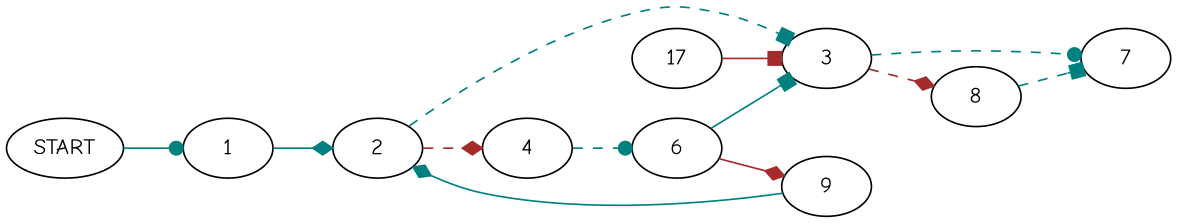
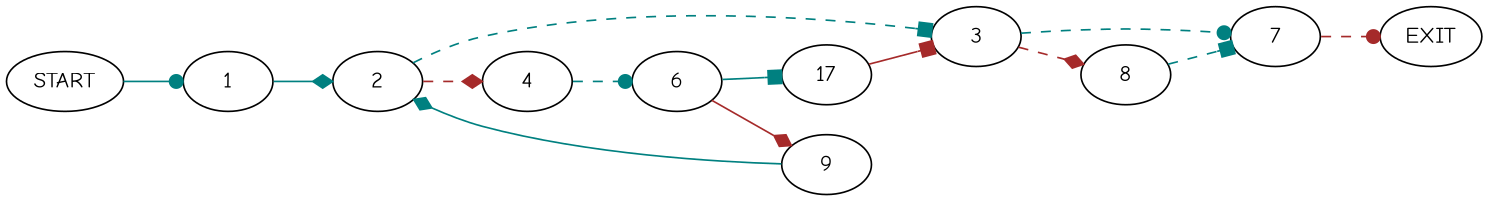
none -> (1431, 37)
(745, 108) -> (744, 79)
